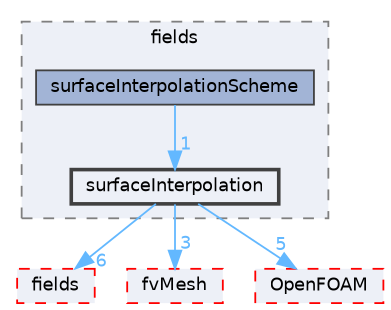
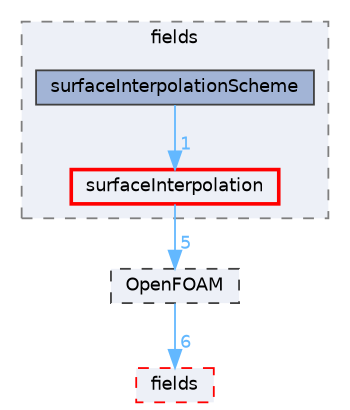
(175, 187) -> (175, 187)
(123, 230) -> (175, 327)
(175, 286) -> none
(319, 286) -> (175, 286)
